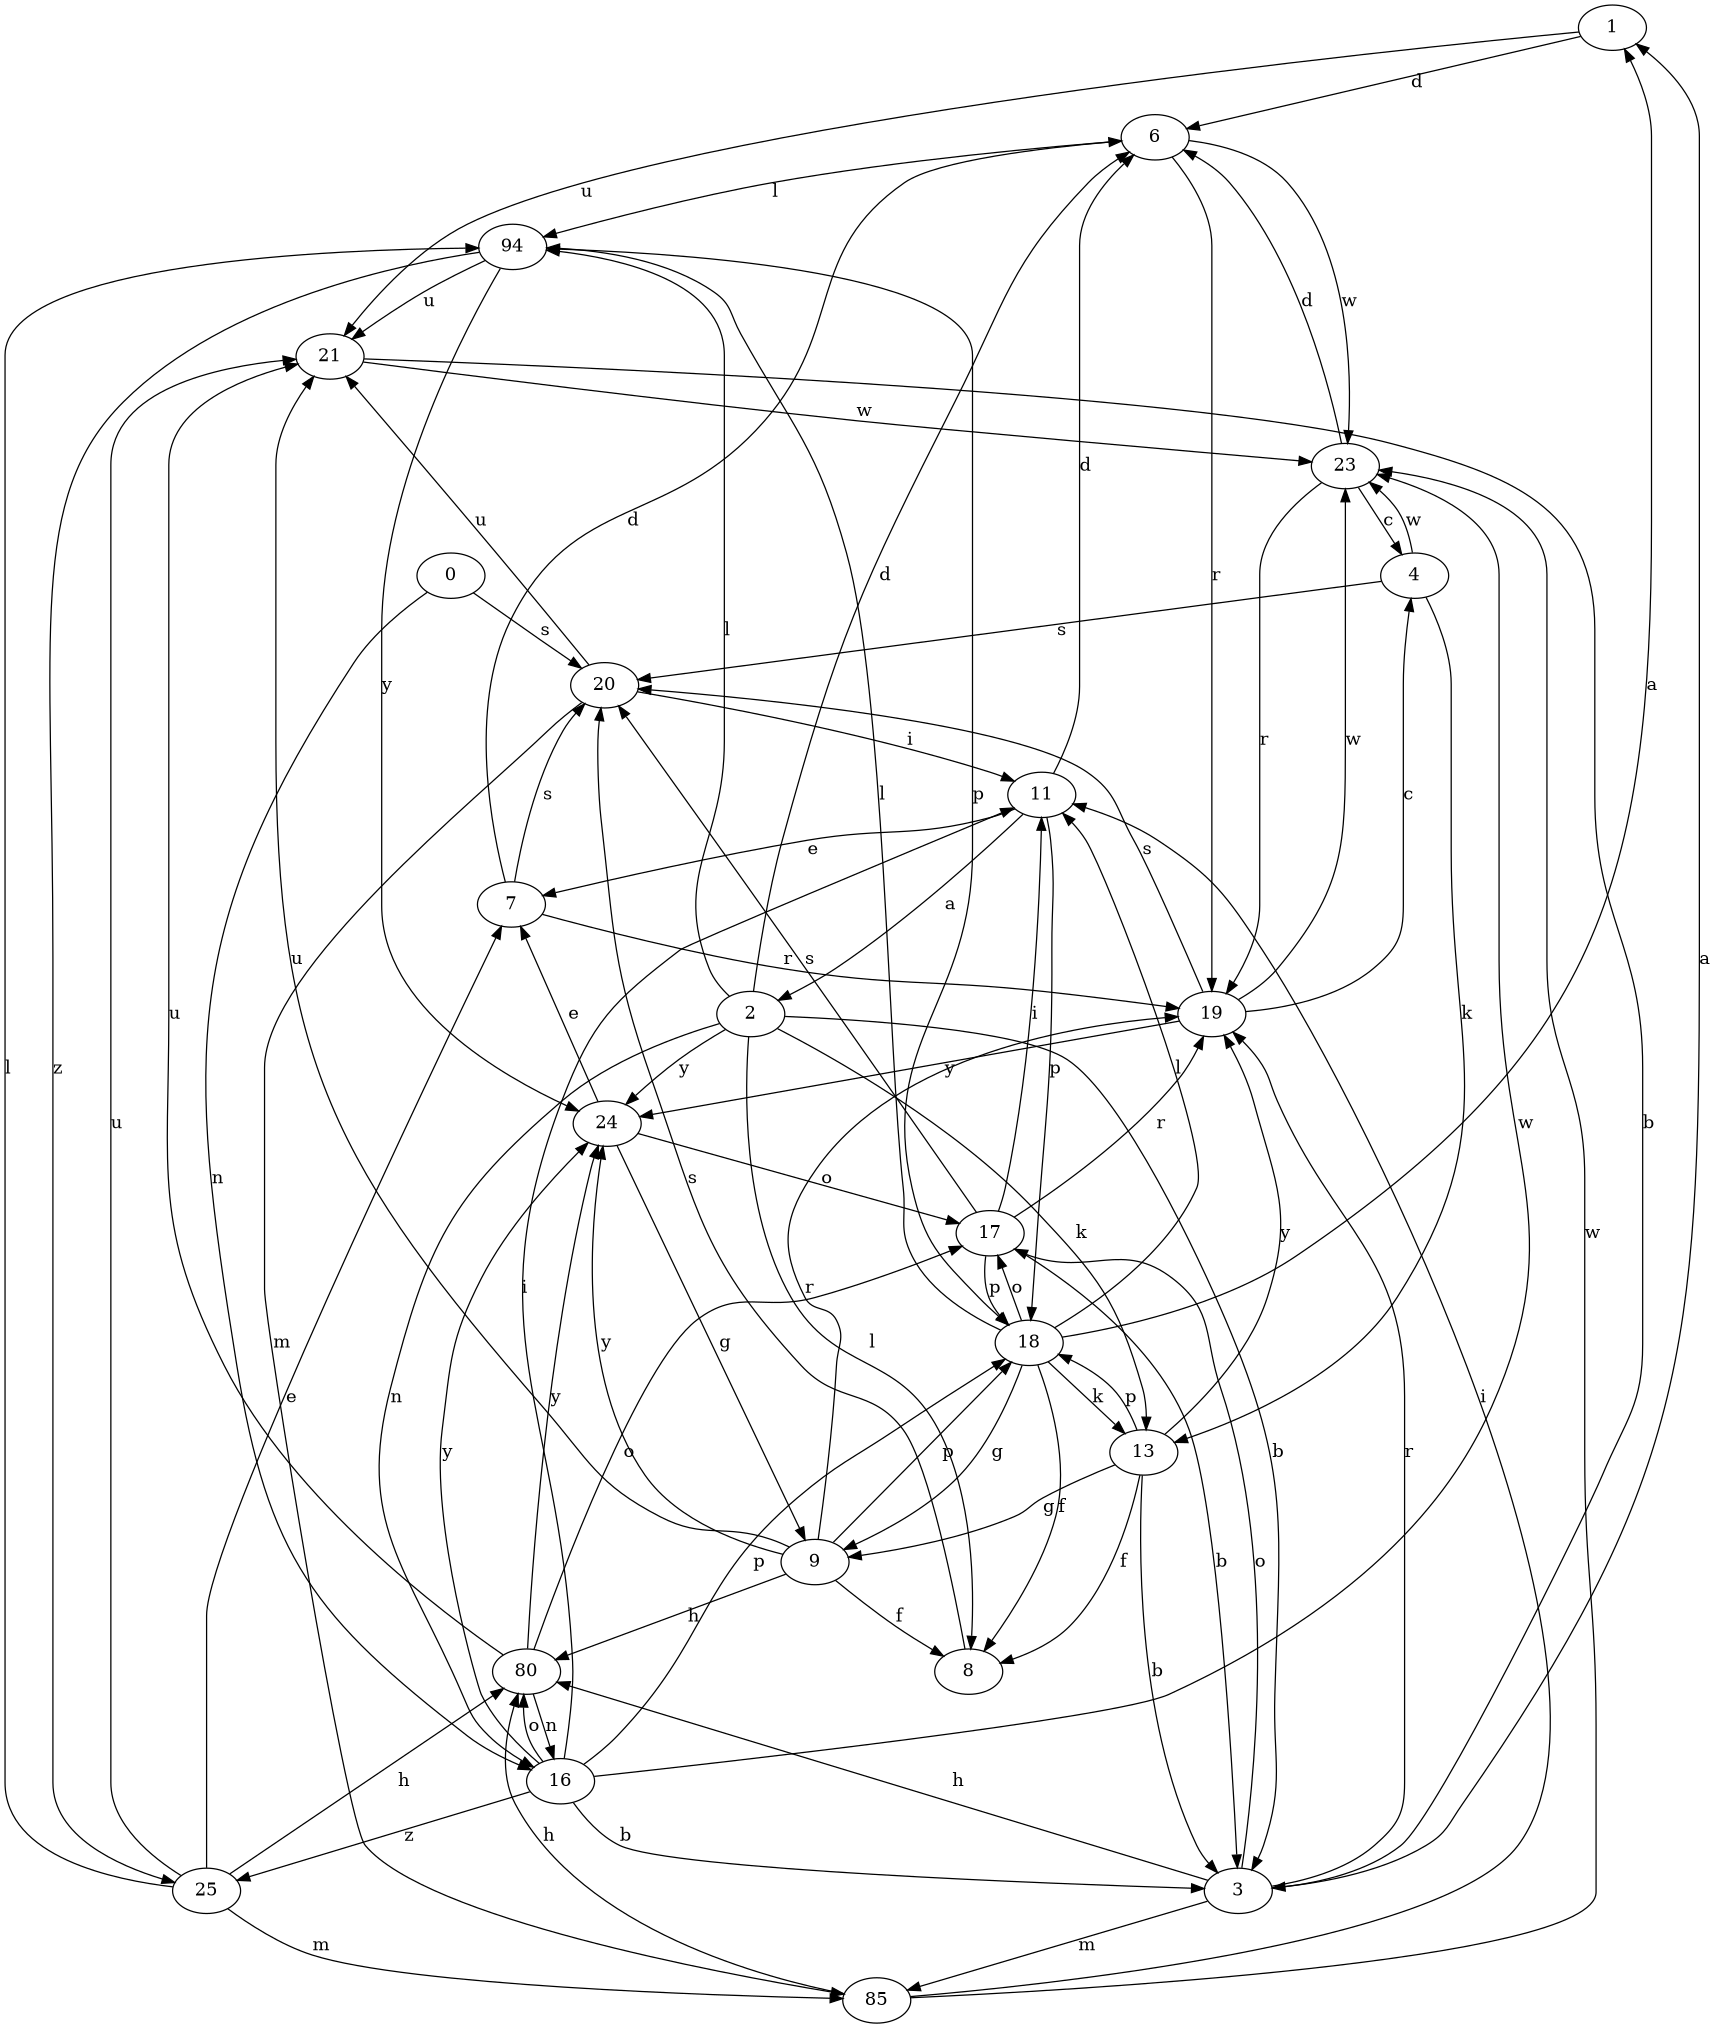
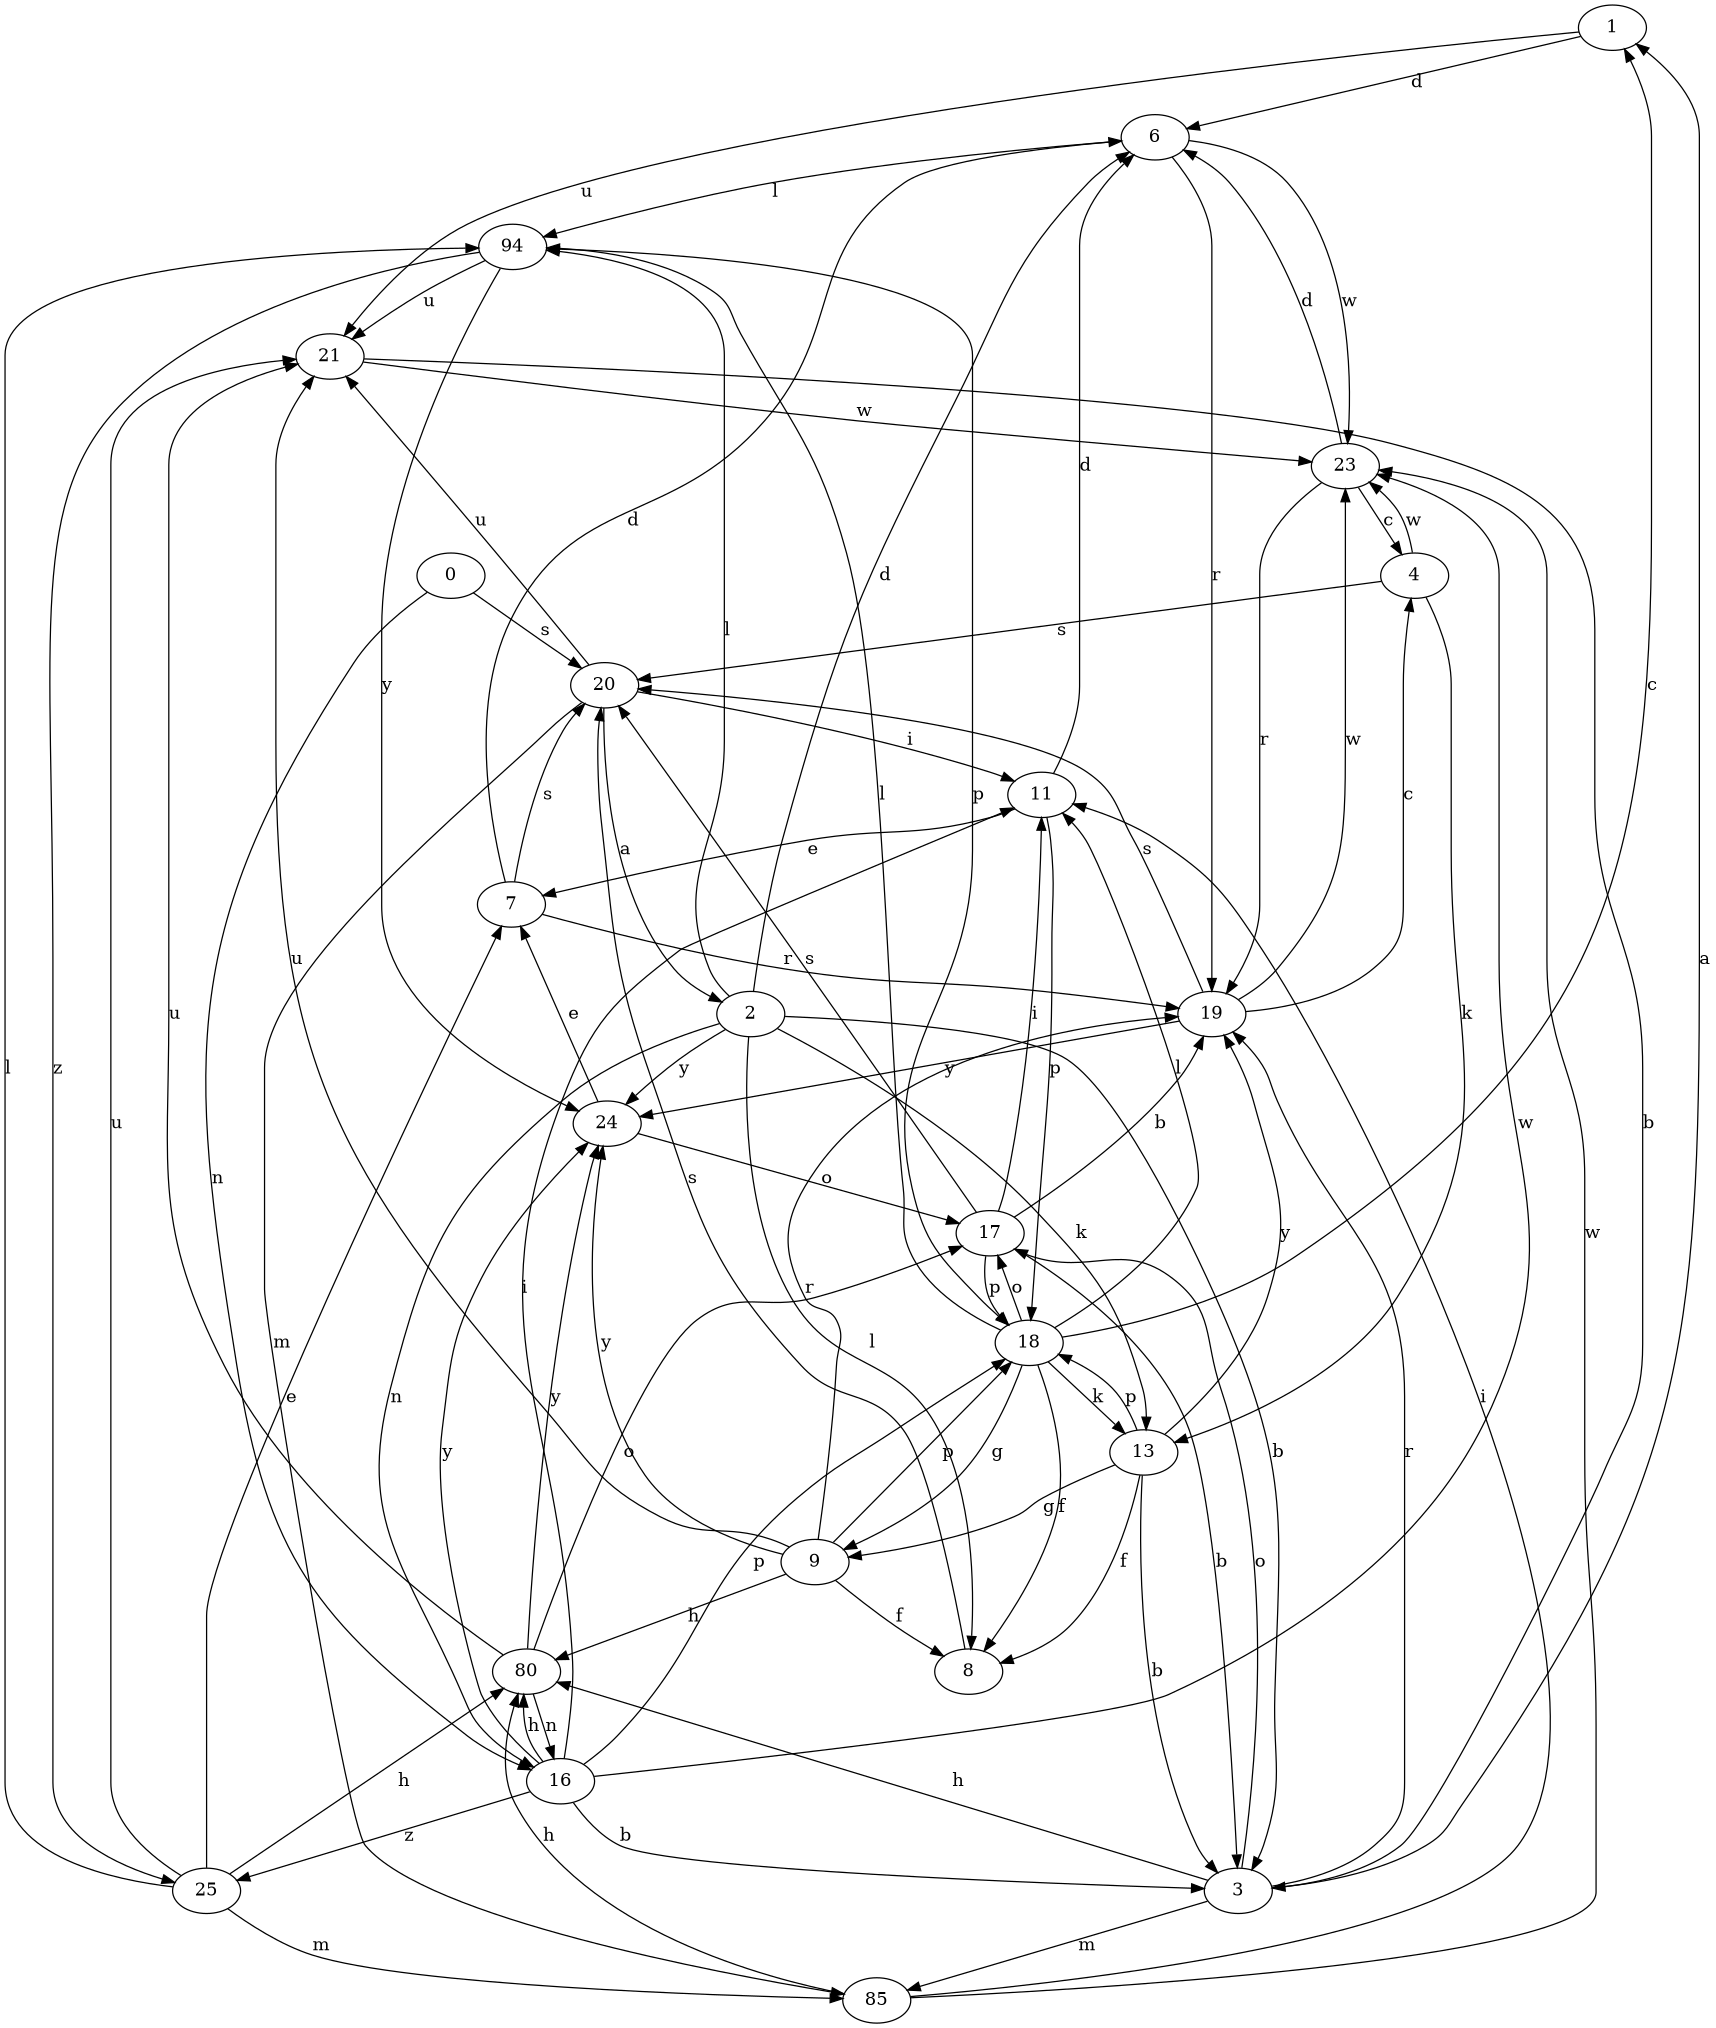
(1652, 685) -> (1652, 685)
(912, 912) -> (623, 867)
(1161, 1124) -> (1161, 1124)
(708, 1337) -> none
(534, 1726) -> (534, 1726)
